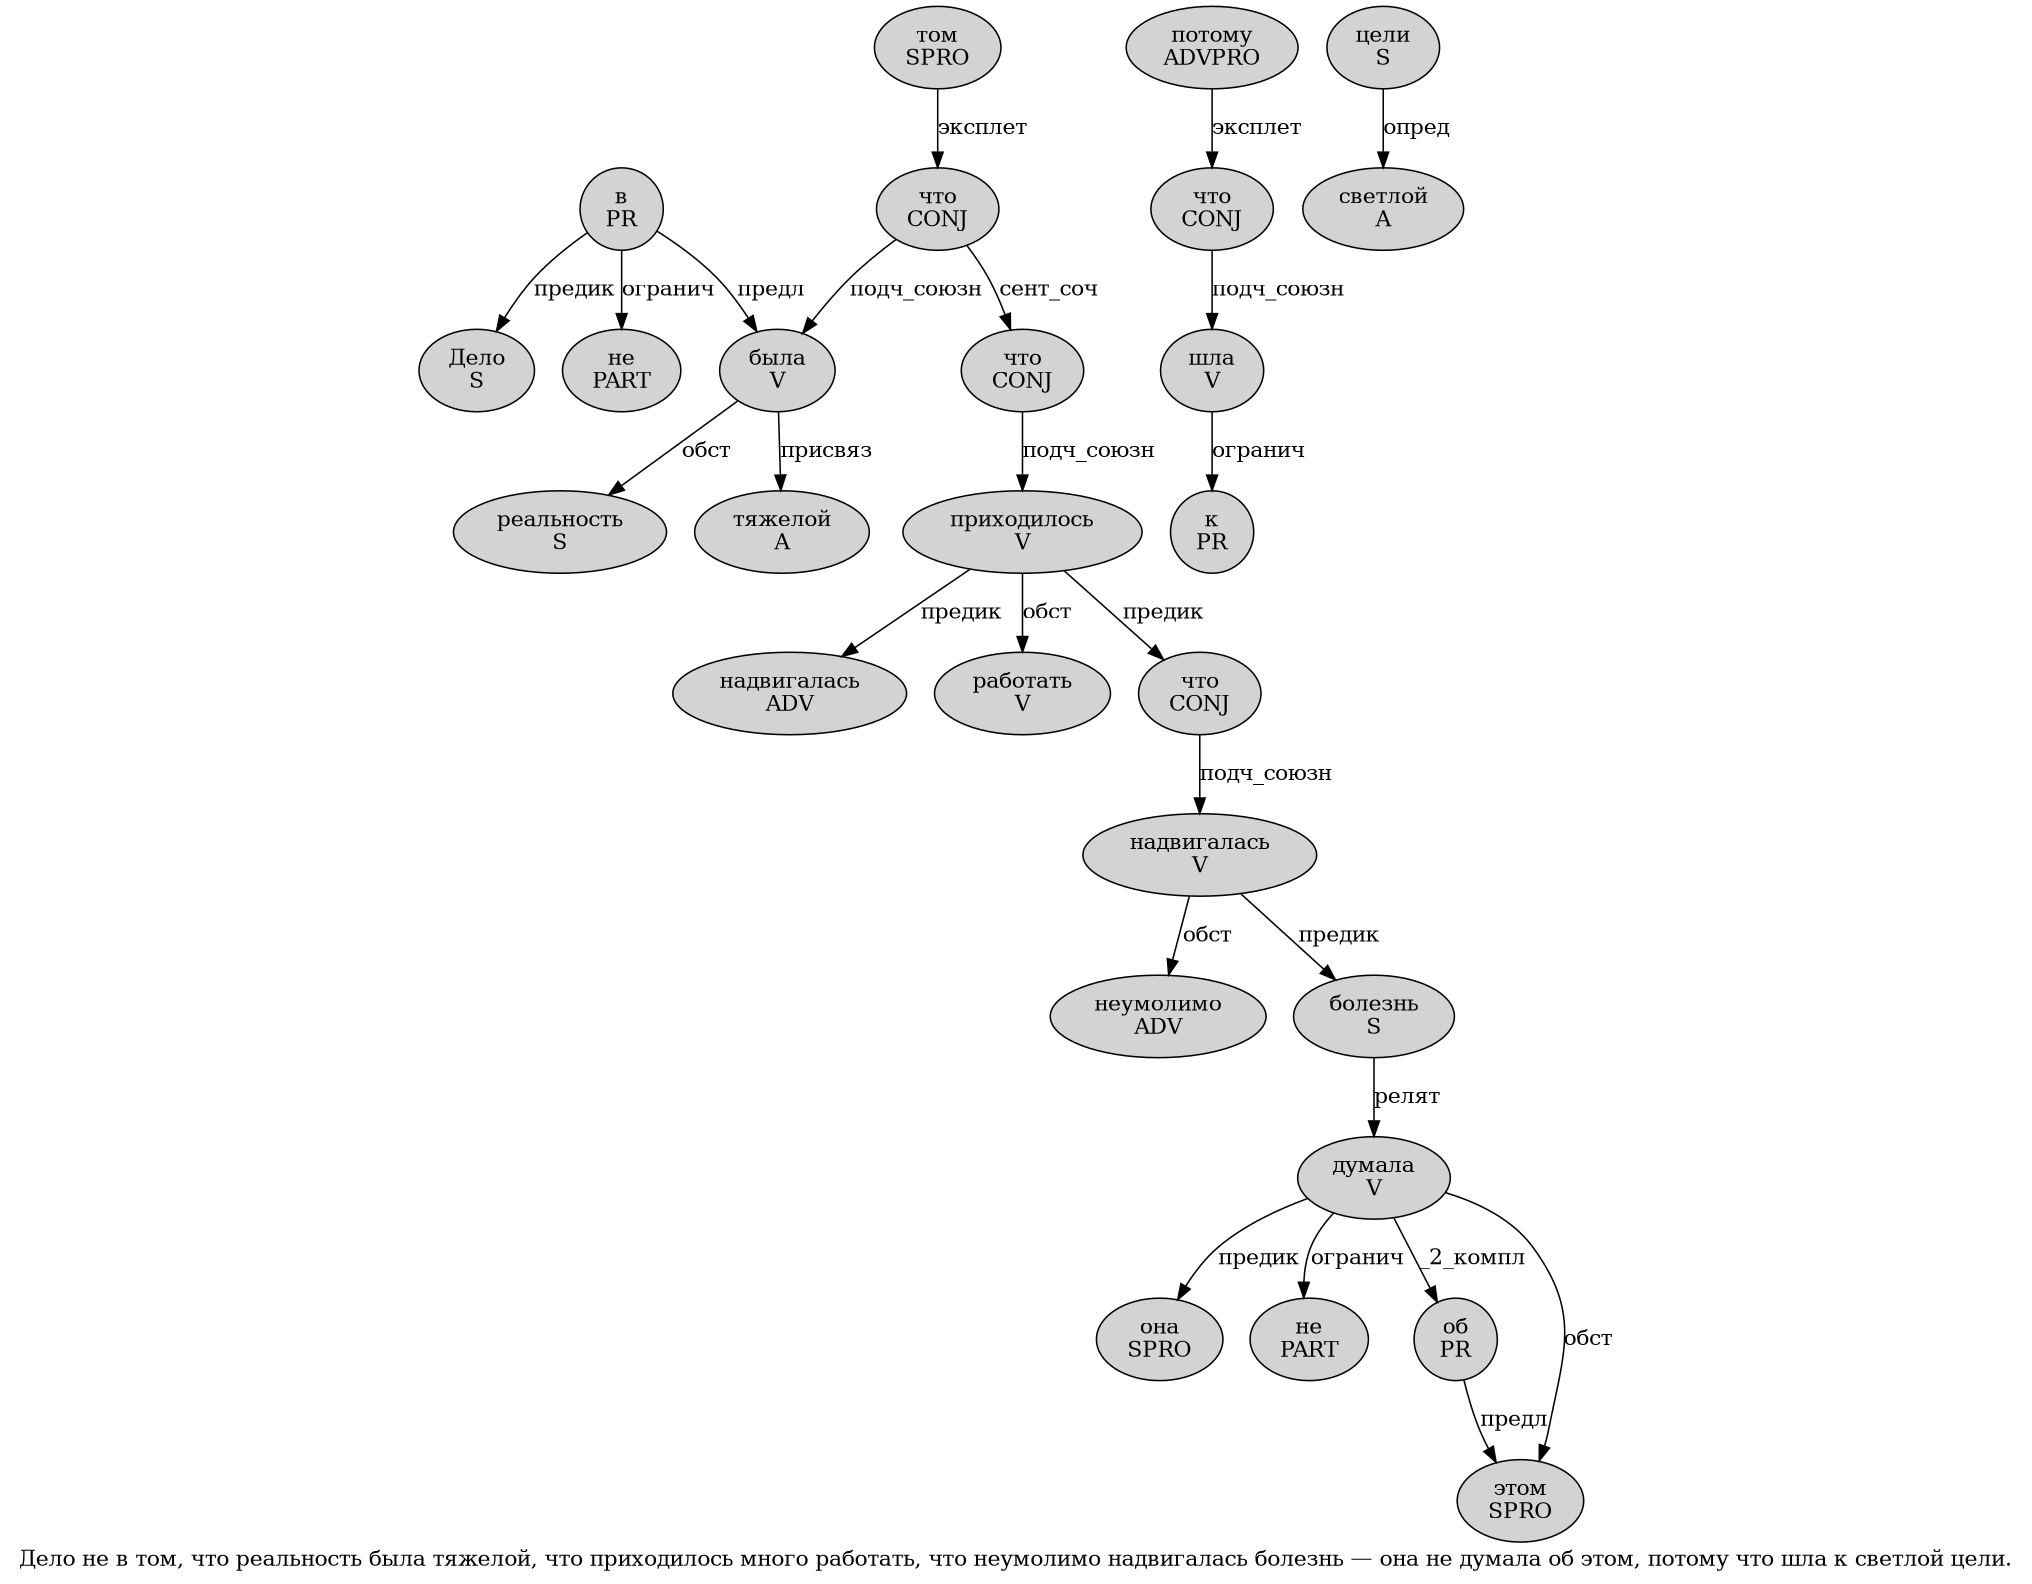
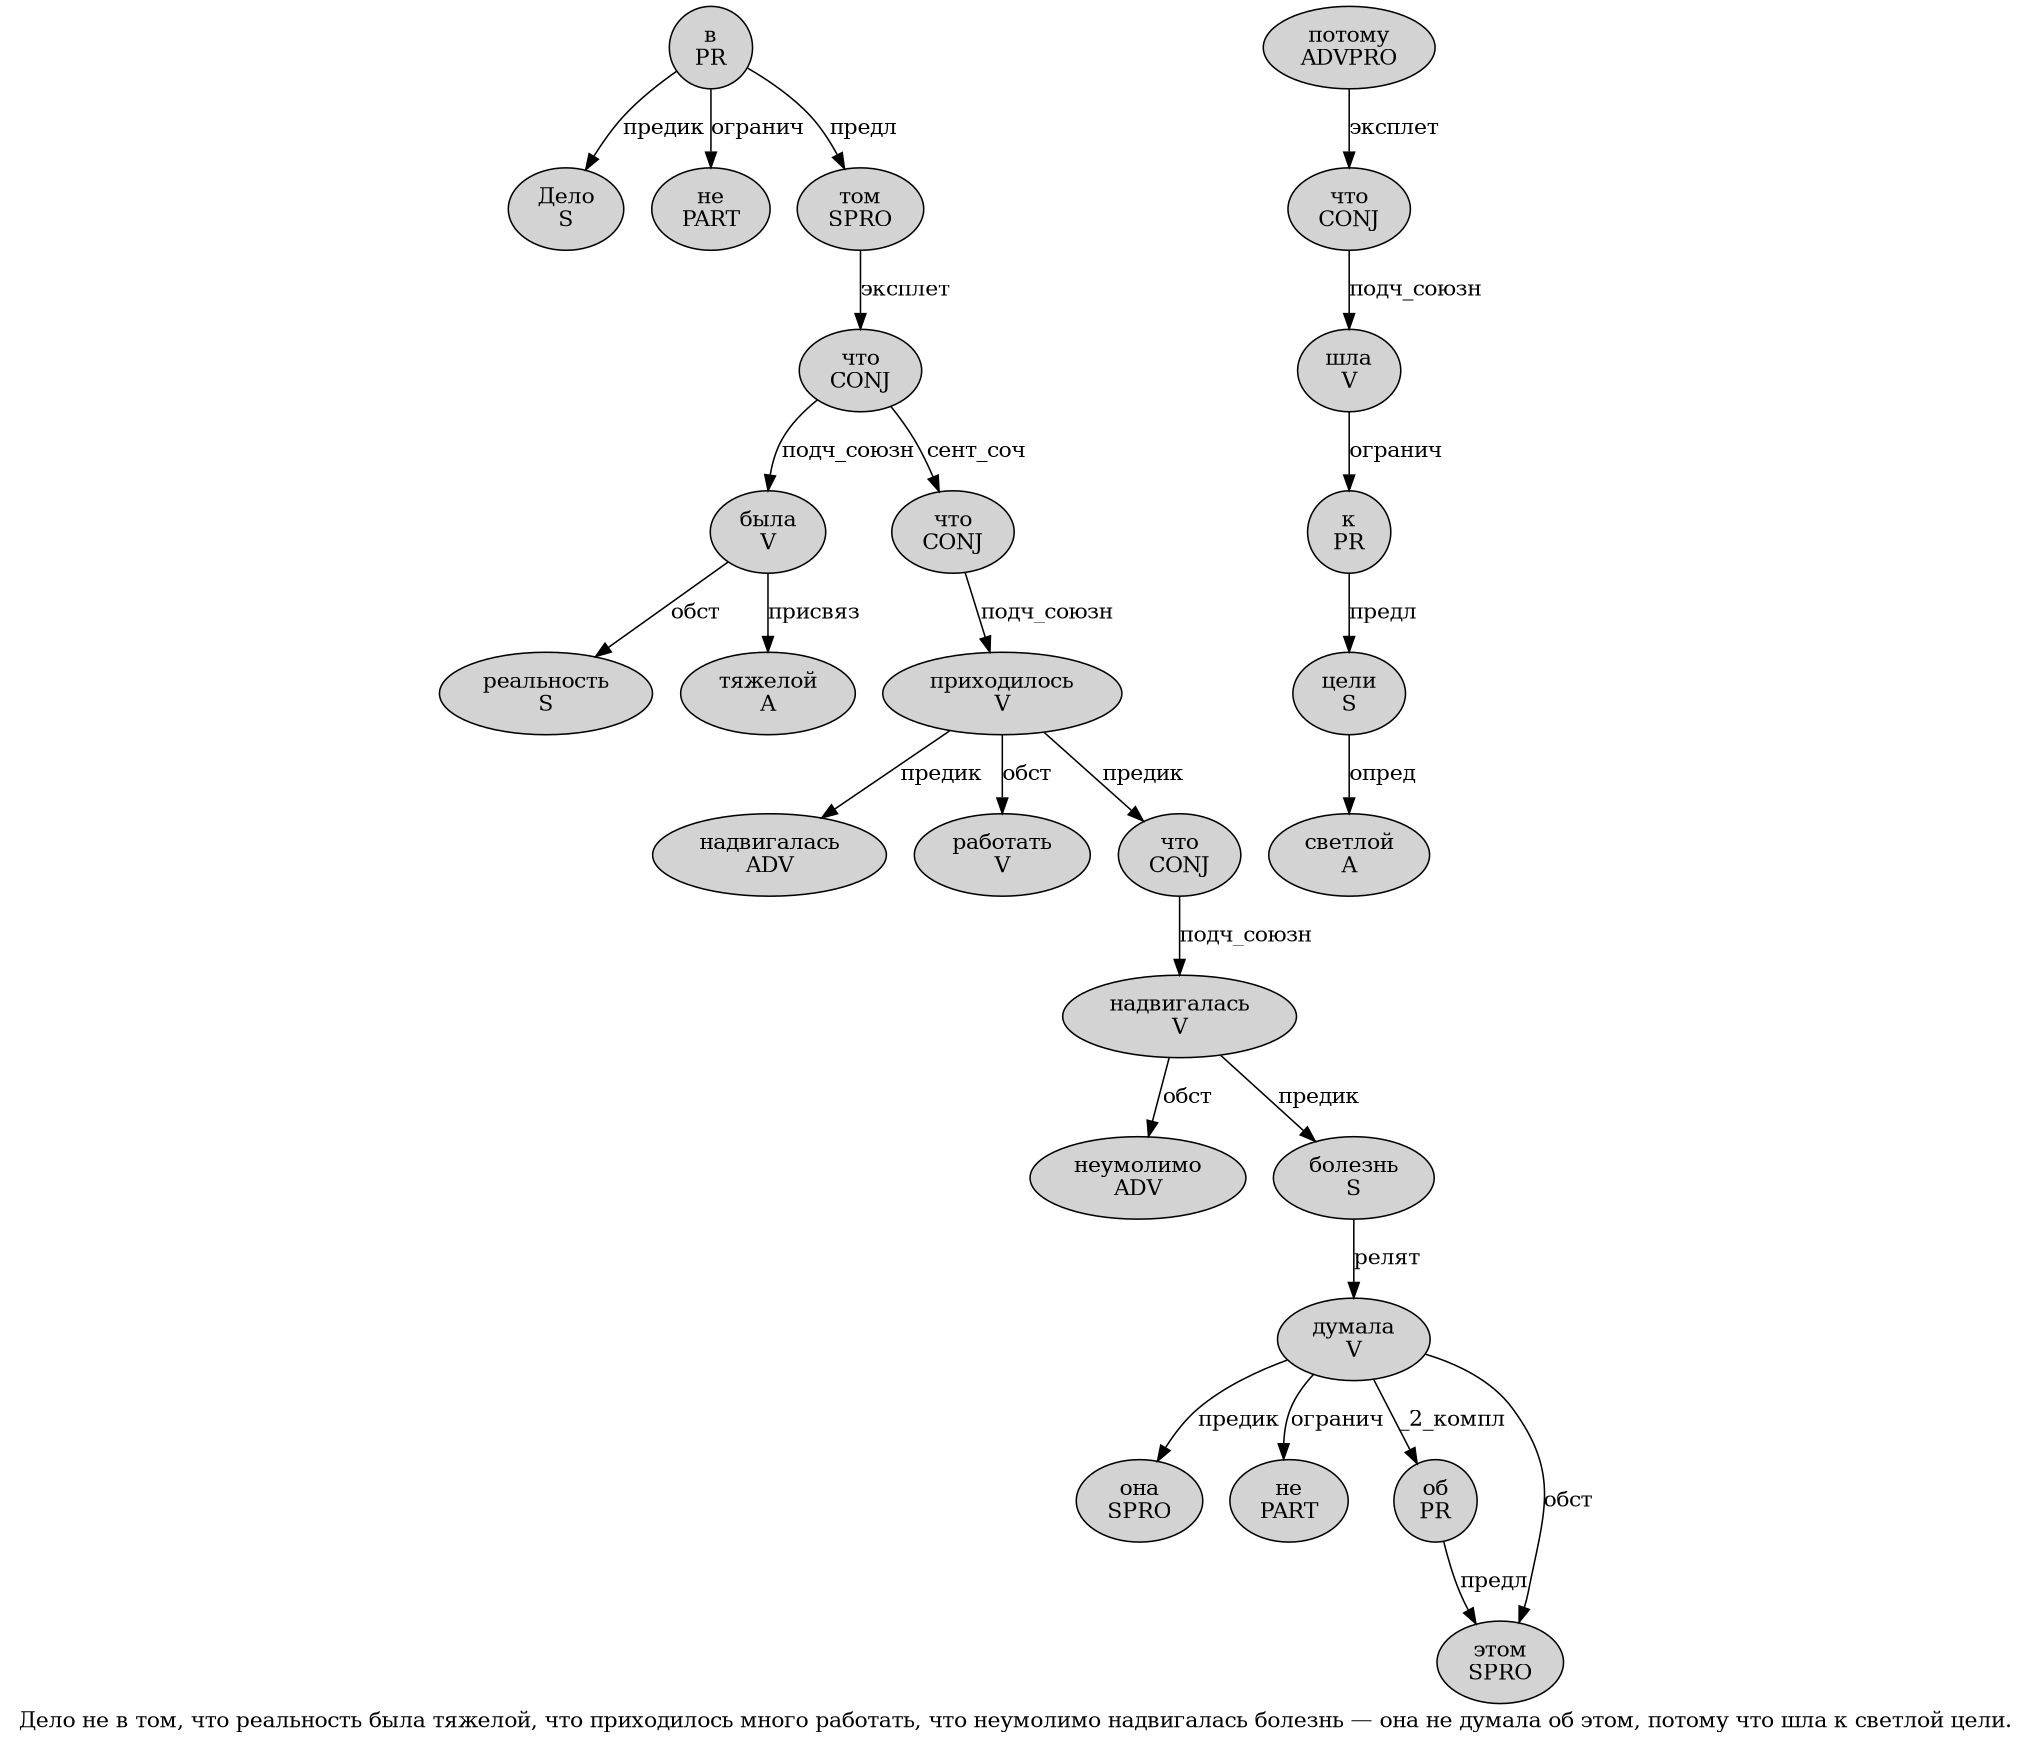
(708, 269) -> (799, 105)
none -> (1349, 605)
